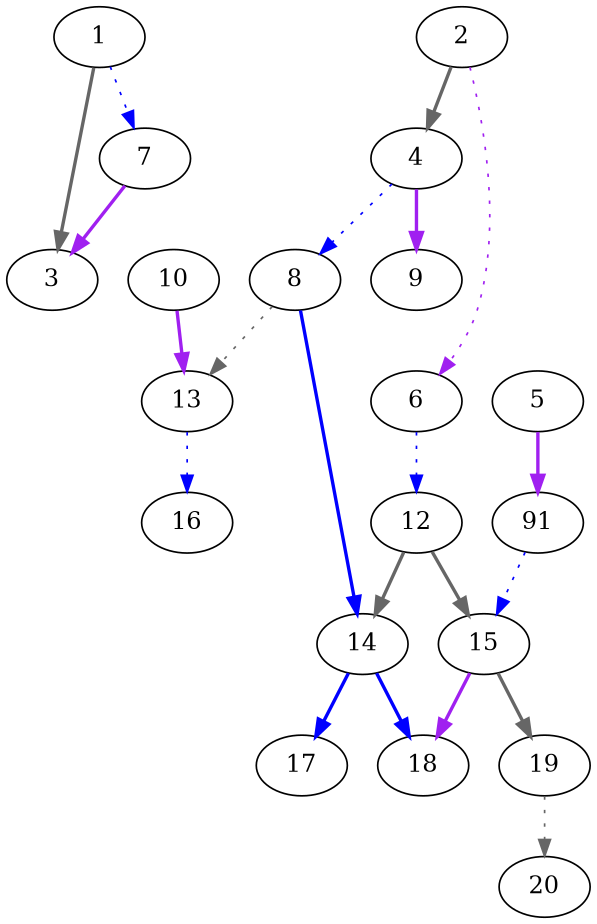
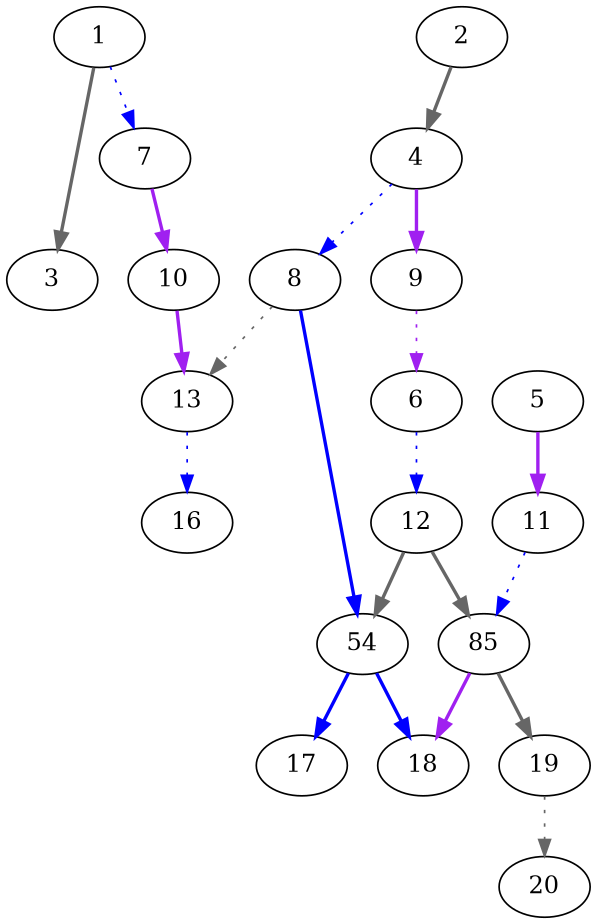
(104, 213) -> (157, 211)
(490, 217) -> (416, 332)
(538, 523) -> (538, 523)
(363, 644) -> (363, 644)
(484, 644) -> (484, 644)
